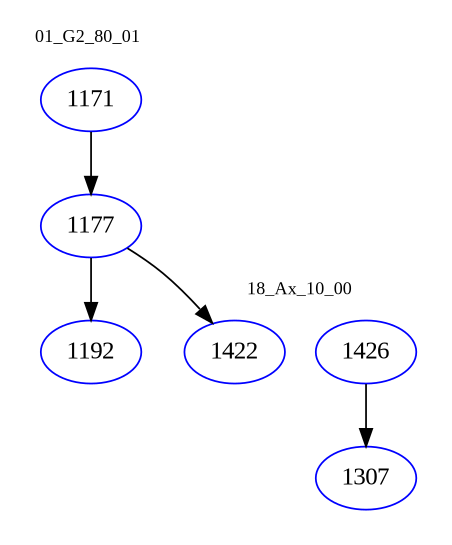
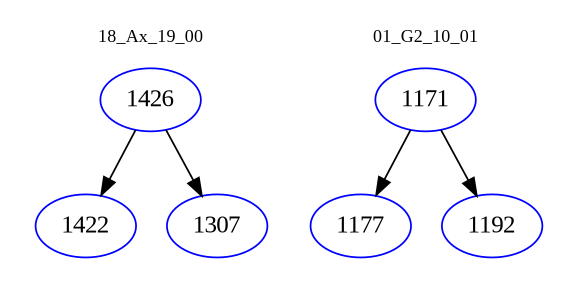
(88, 38) -> (426, 38)
(91, 280) -> (455, 155)
(182, 290) -> (123, 155)
(300, 290) -> (151, 38)
